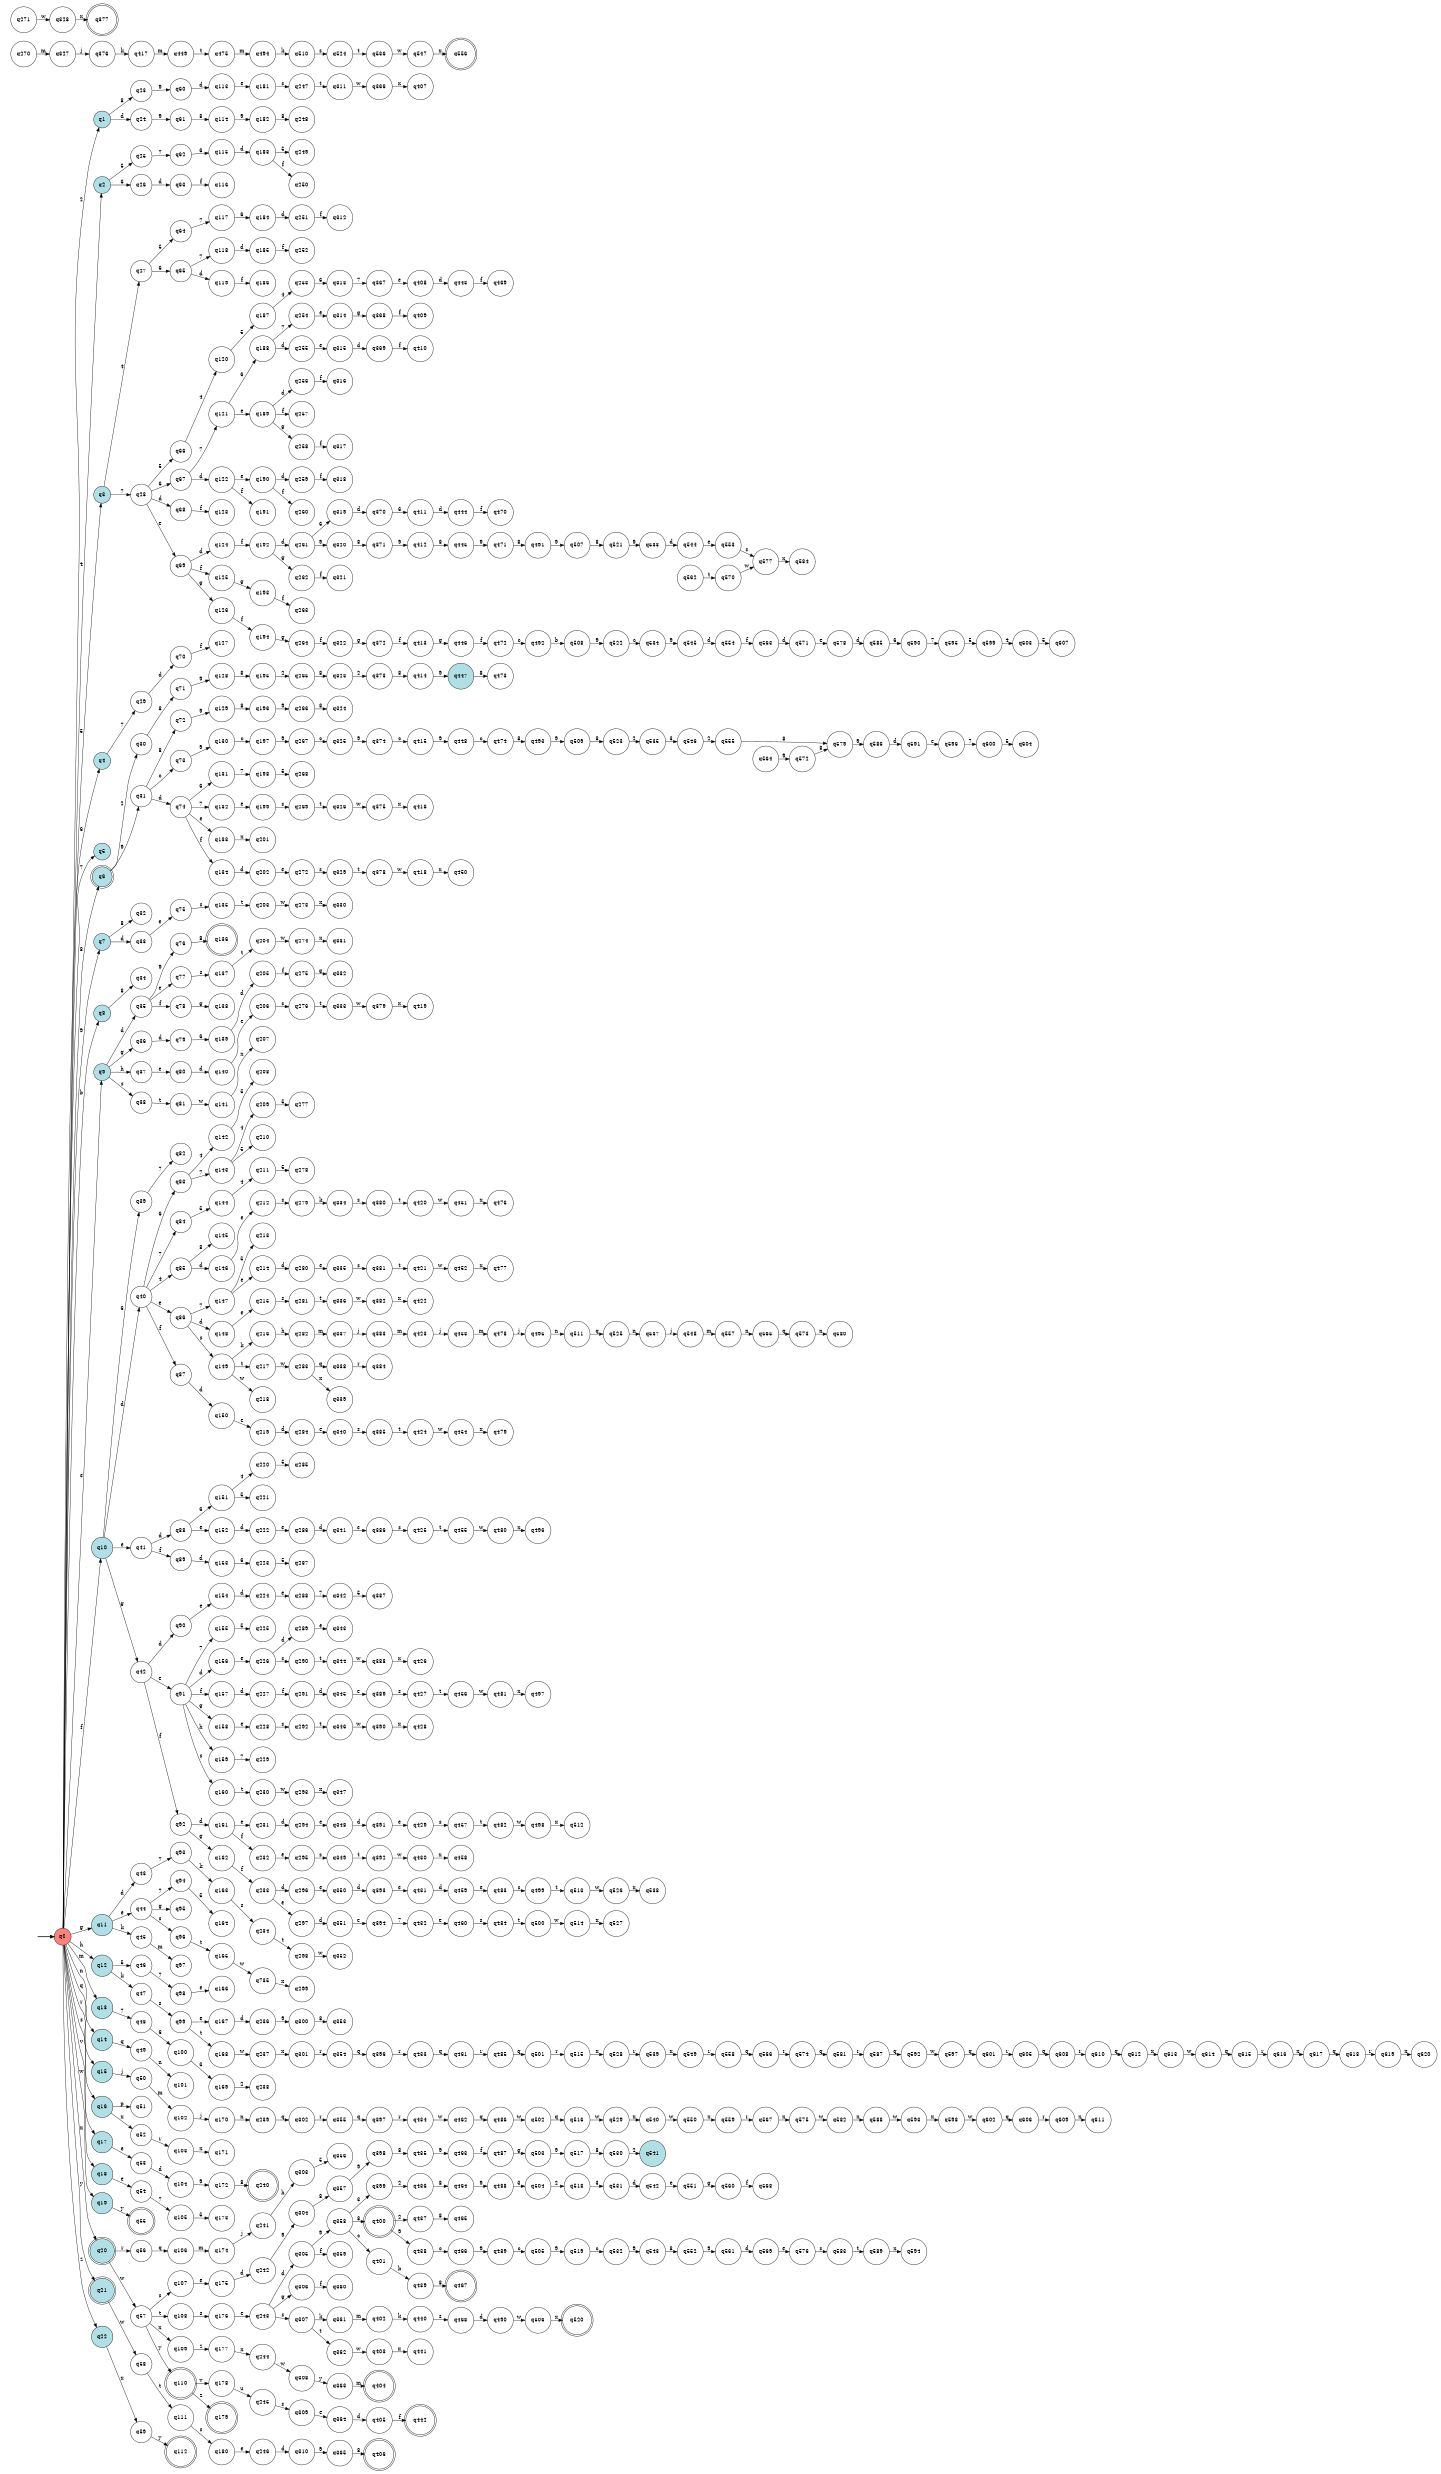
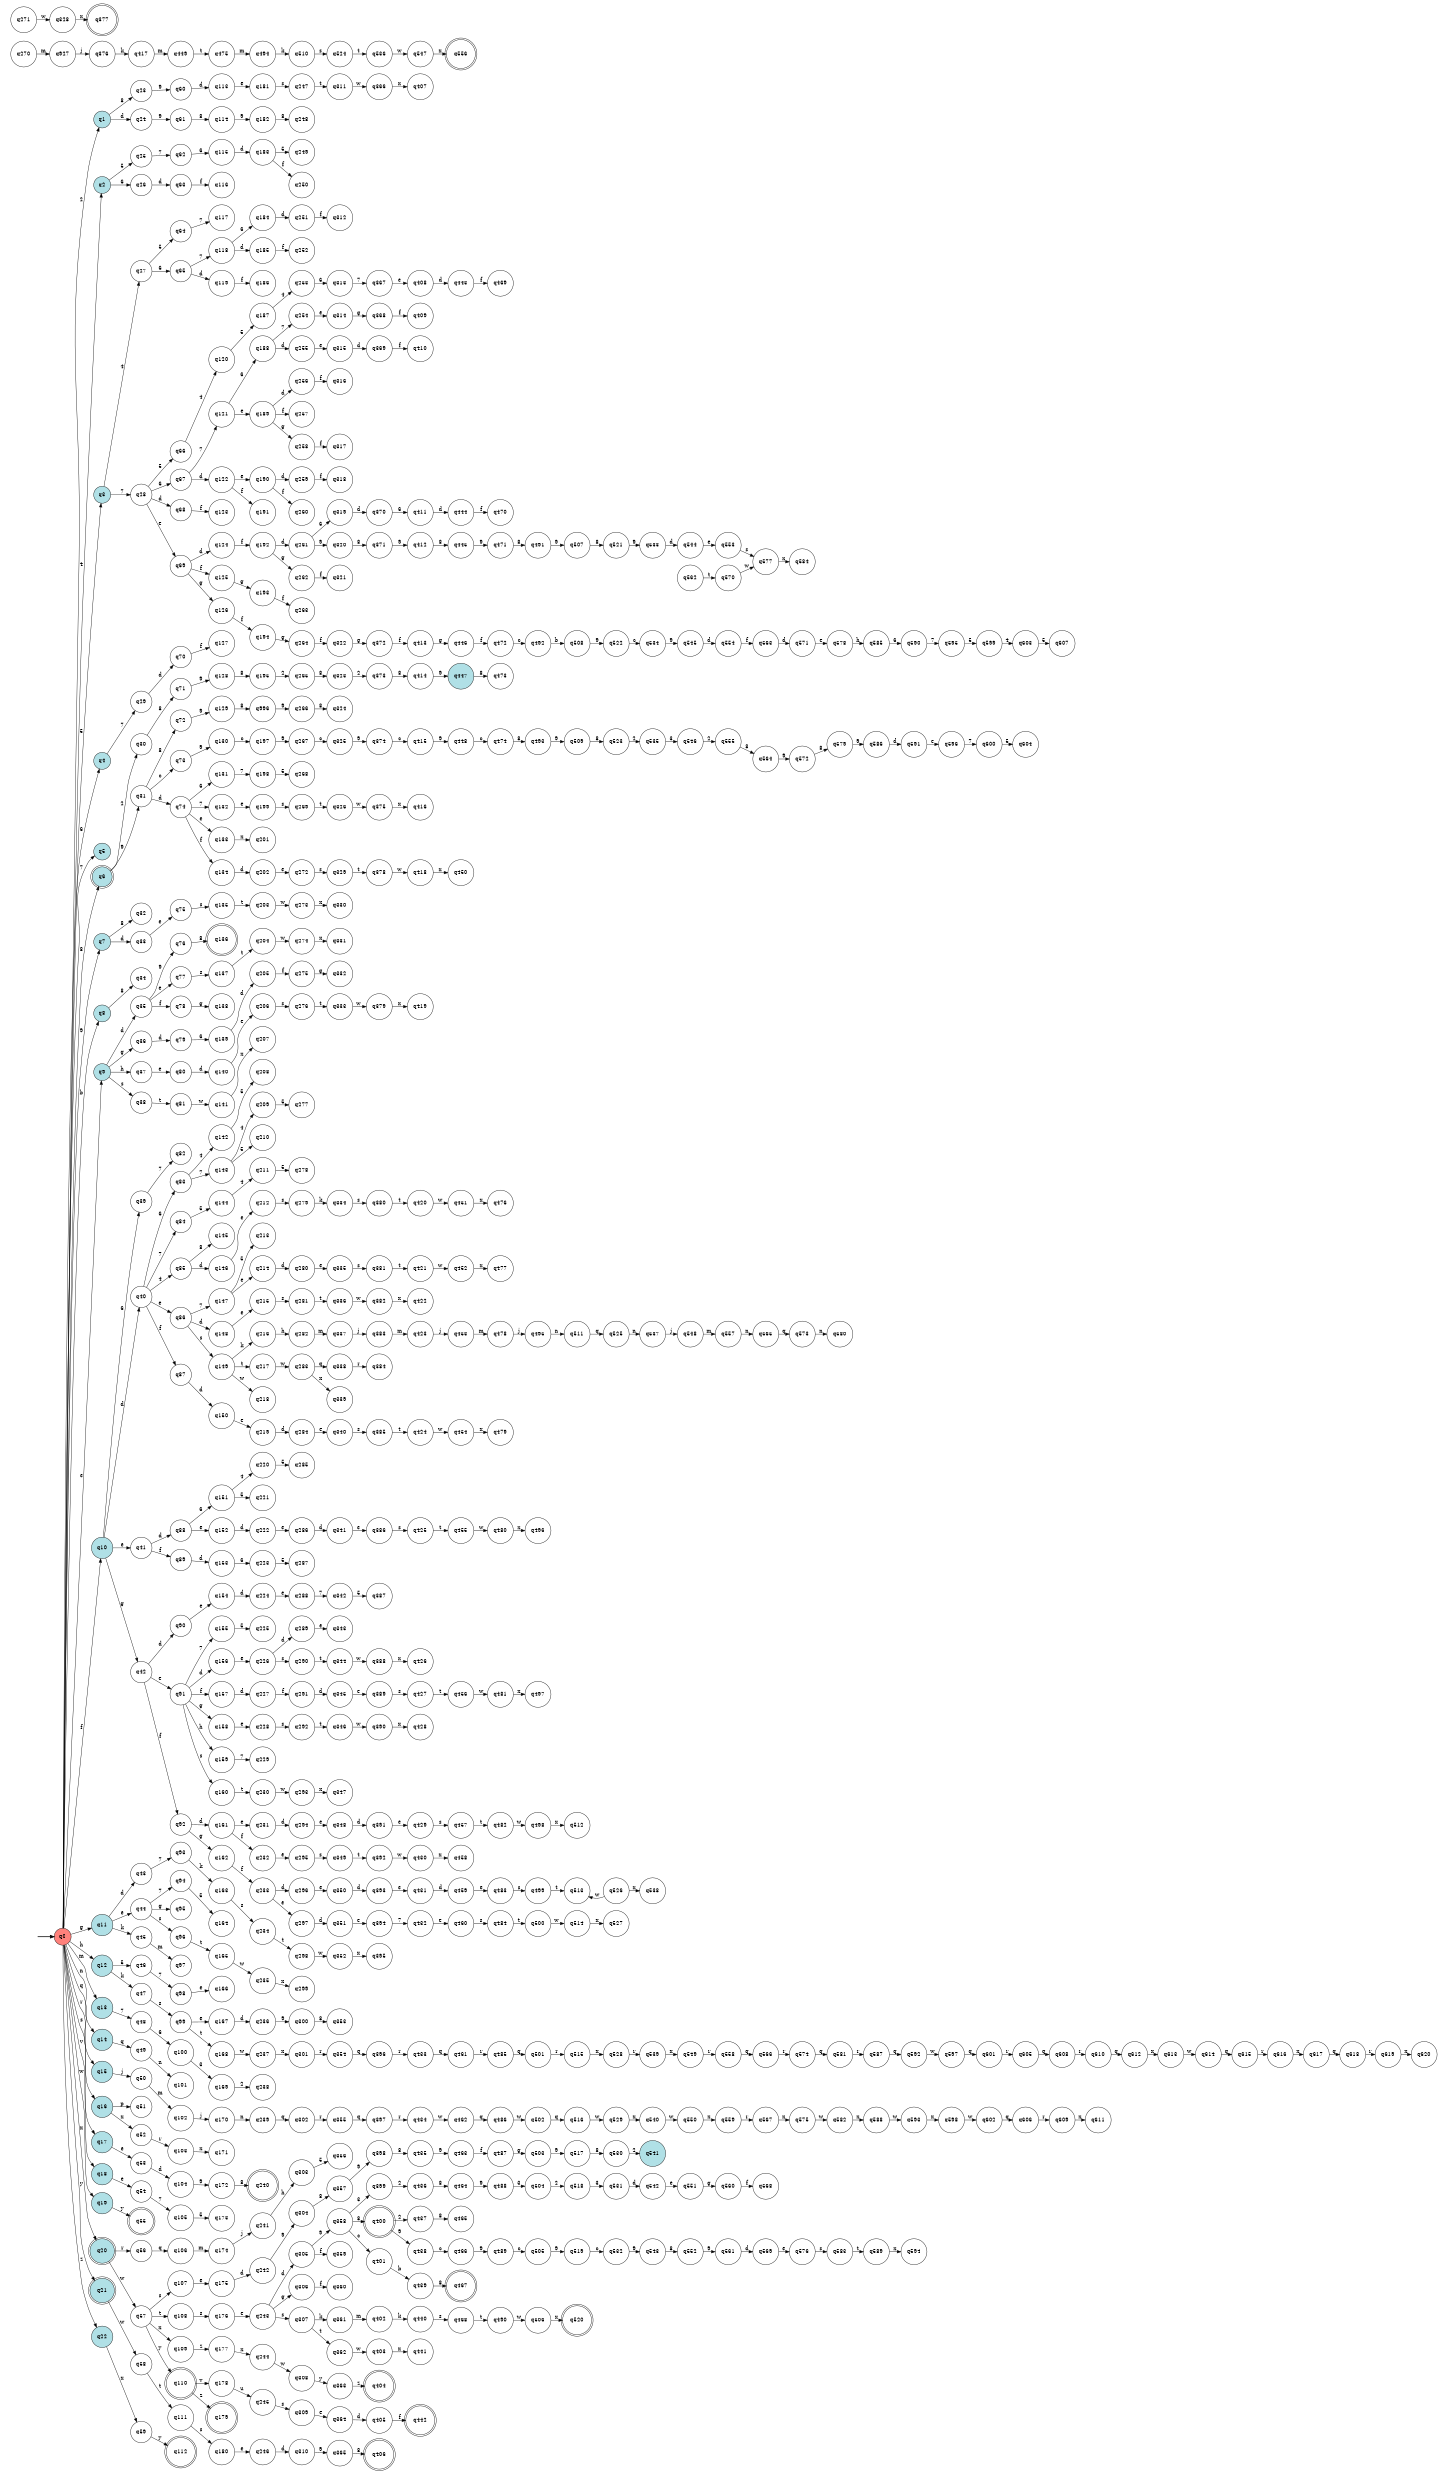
(63, 54) -> (63, 54)
(240, 218) -> (241, 235)
(858, 641) -> (858, 641)
(263, 709) -> (263, 709)
(782, 742) -> (745, 749)
(595, 1891) -> (599, 1898)
none -> (379, 1956)
(263, 1981) -> (263, 1981)
(481, 2317) -> (481, 2317)
(359, 2383) -> (359, 2383)
